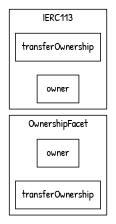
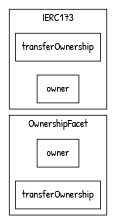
(58, 18) -> (58, 18)
